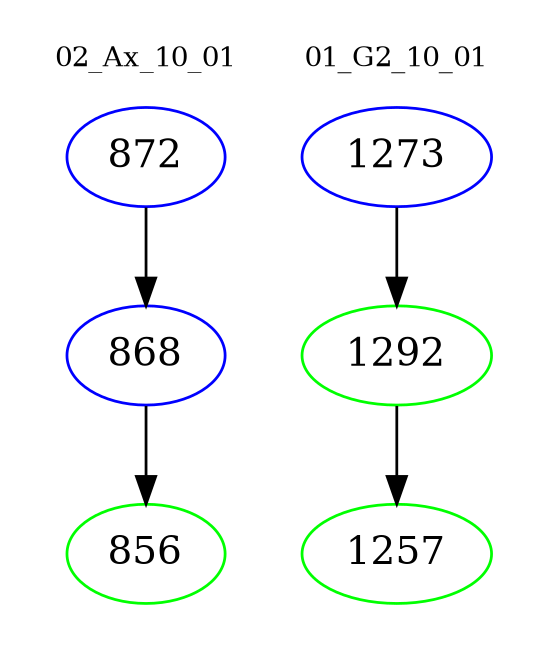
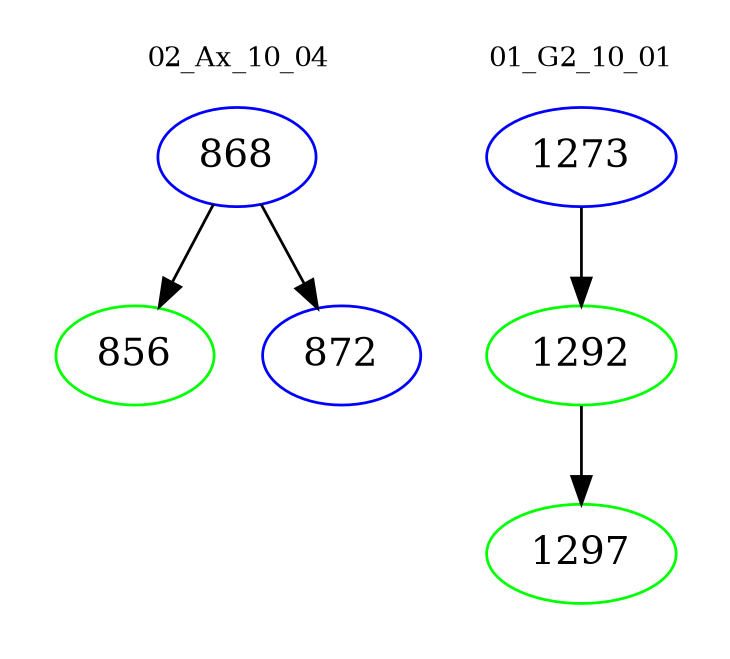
(146, 59) -> (238, 59)
(146, 243) -> (283, 244)
(397, 554) -> (581, 554)
